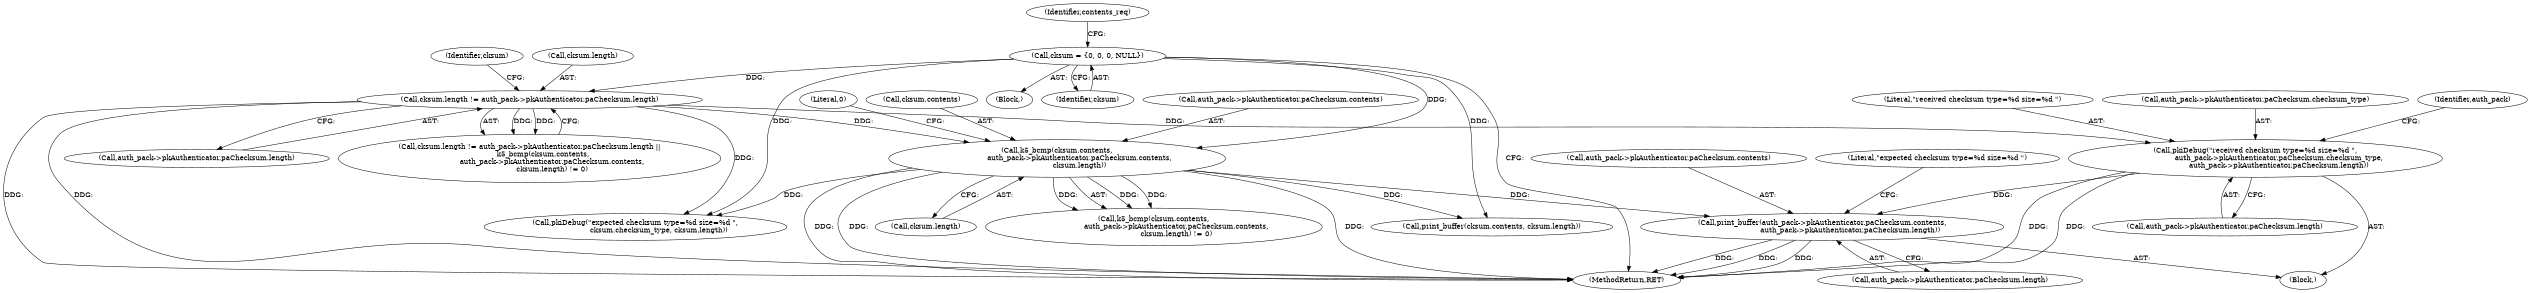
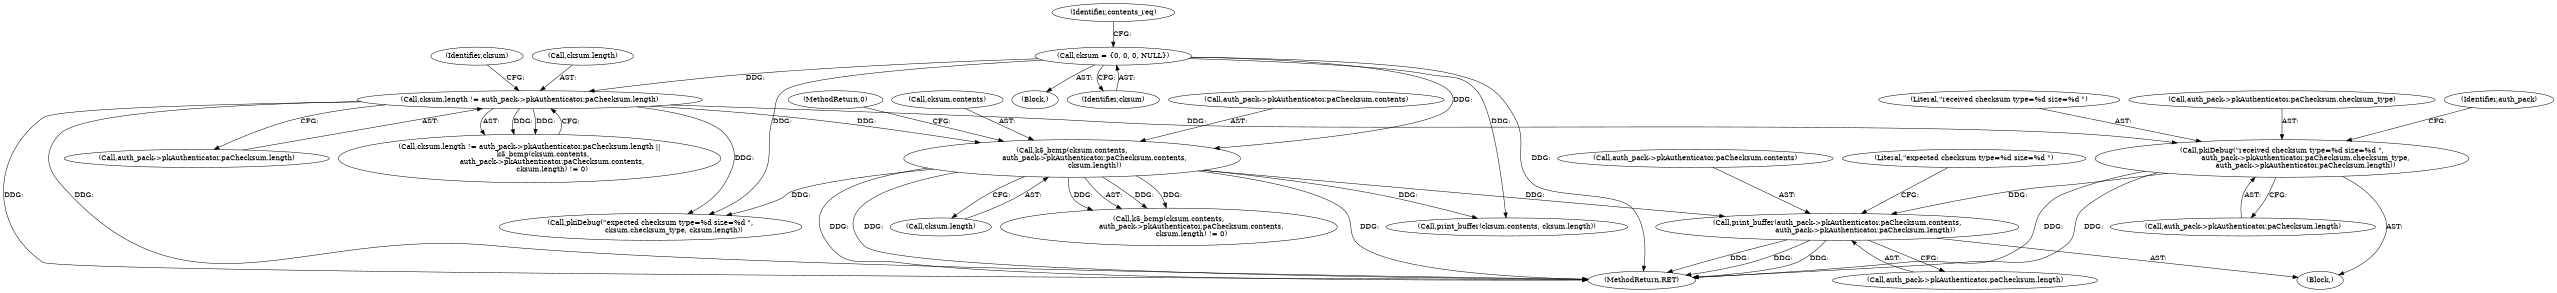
(828, 100) -> (836, 100)
(1516, 158) -> (1542, 158)
